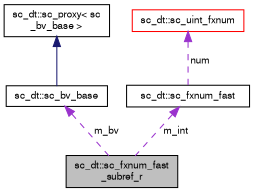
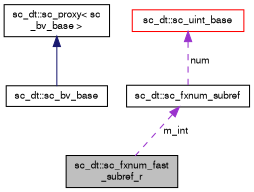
(188, 21) -> (188, 21)
(188, 96) -> (188, 96)
(90, 135) -> none
